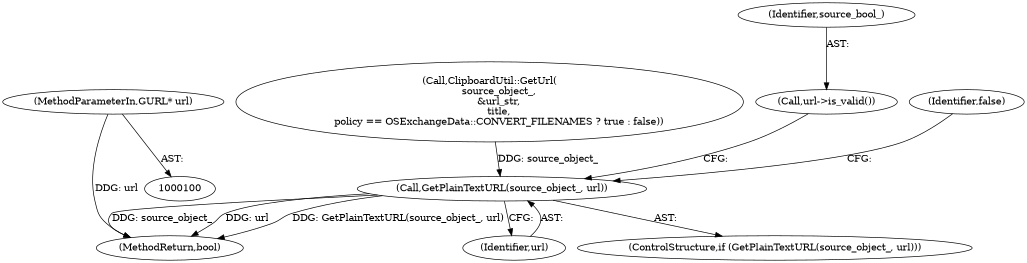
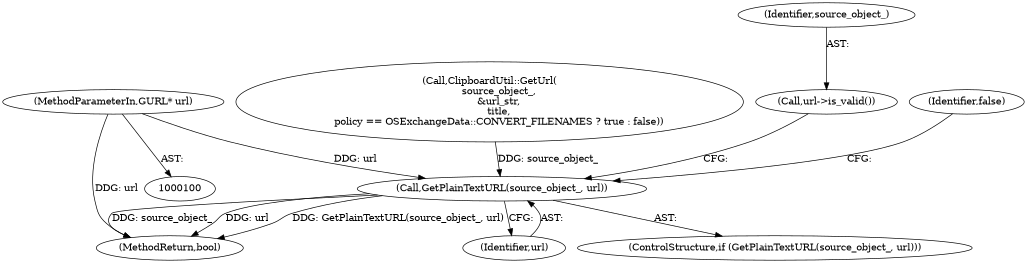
(827, 15) -> (827, 15)
none -> (279, 153)
